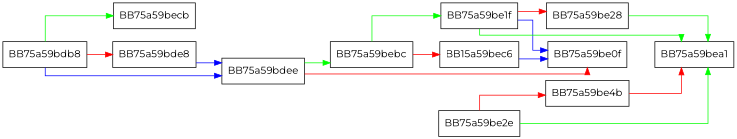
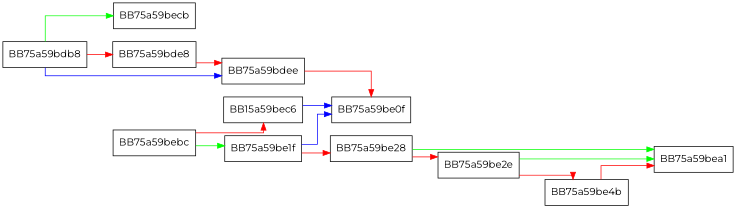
(578, 35) -> none
(205, 63) -> (205, 63)
(314, 63) -> none
none -> (421, 157)
